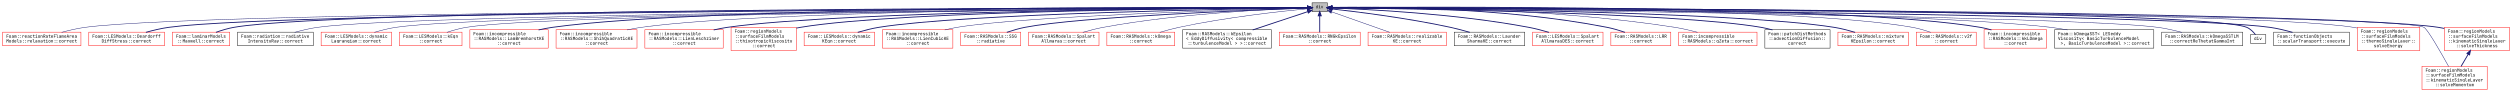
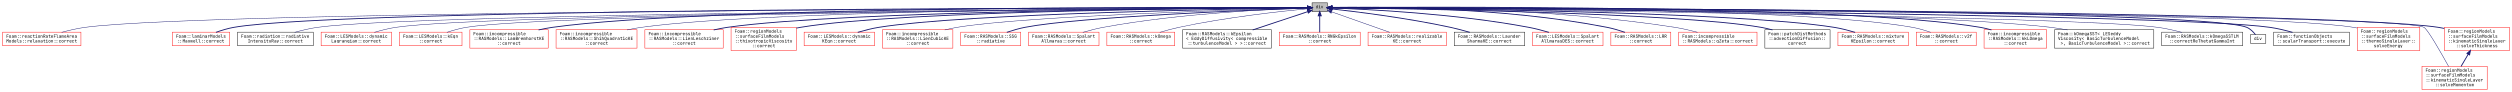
(127, 39) -> none
